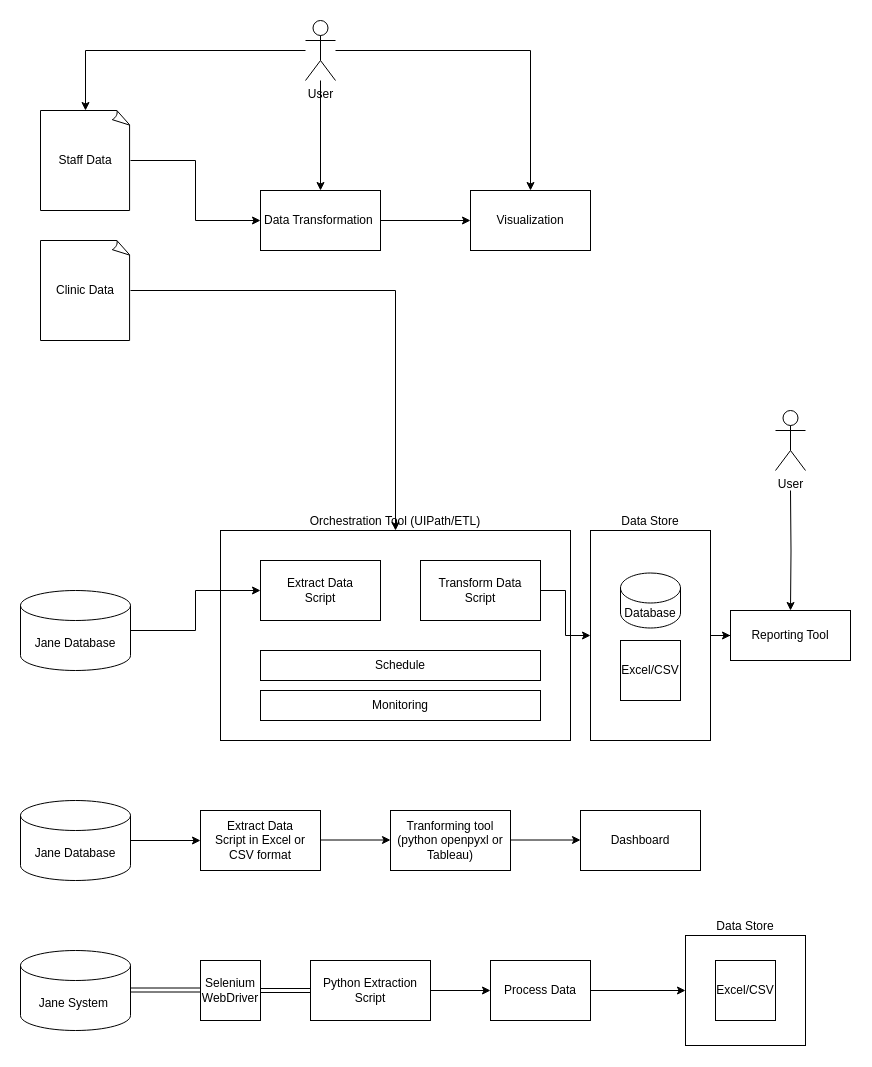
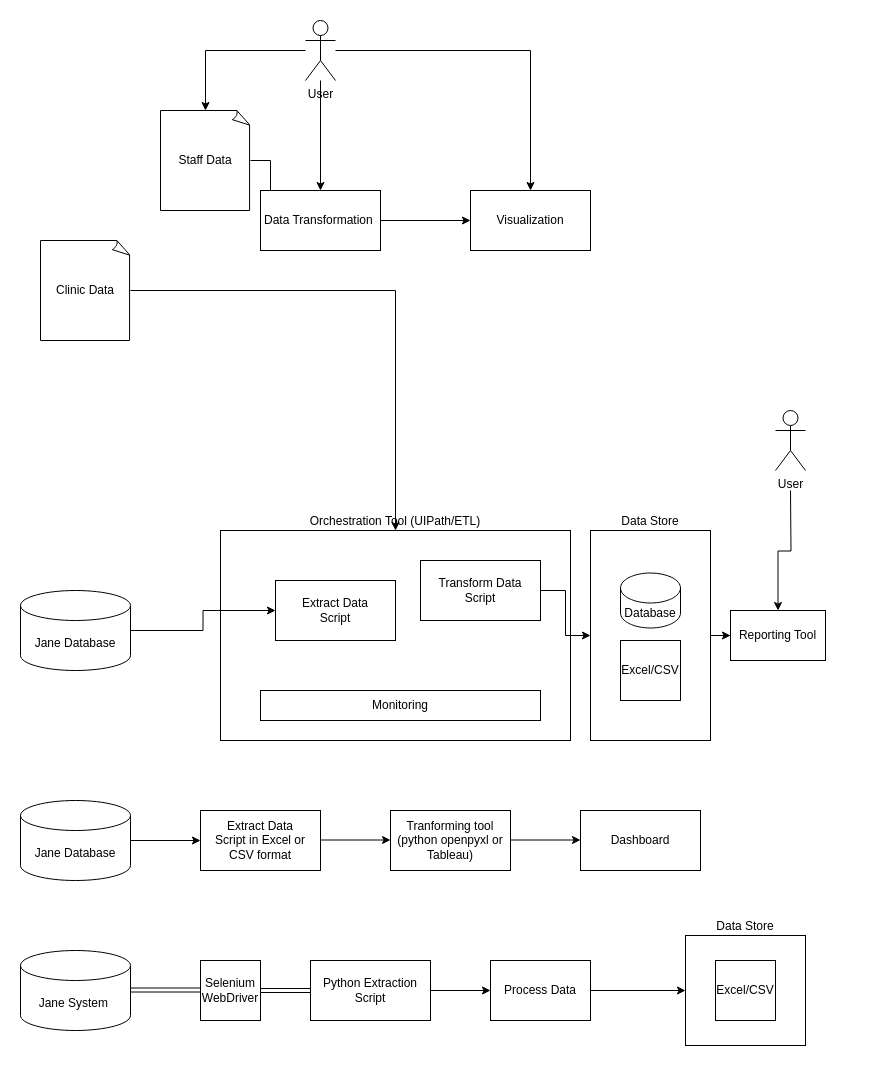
(86, 161) -> (206, 161)
(321, 591) -> (336, 611)
(791, 636) -> (778, 636)
(401, 666) -> none
